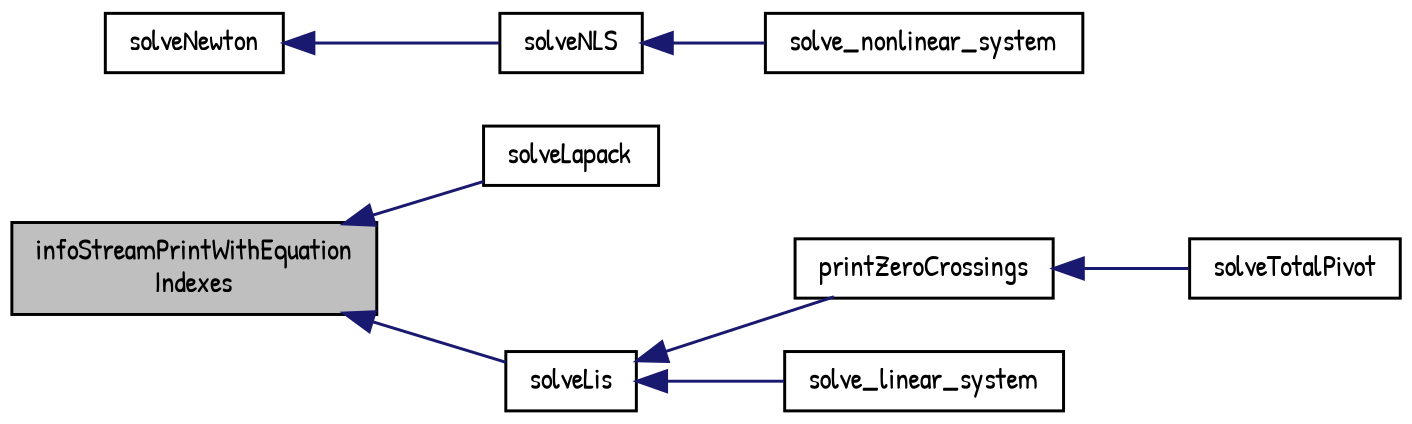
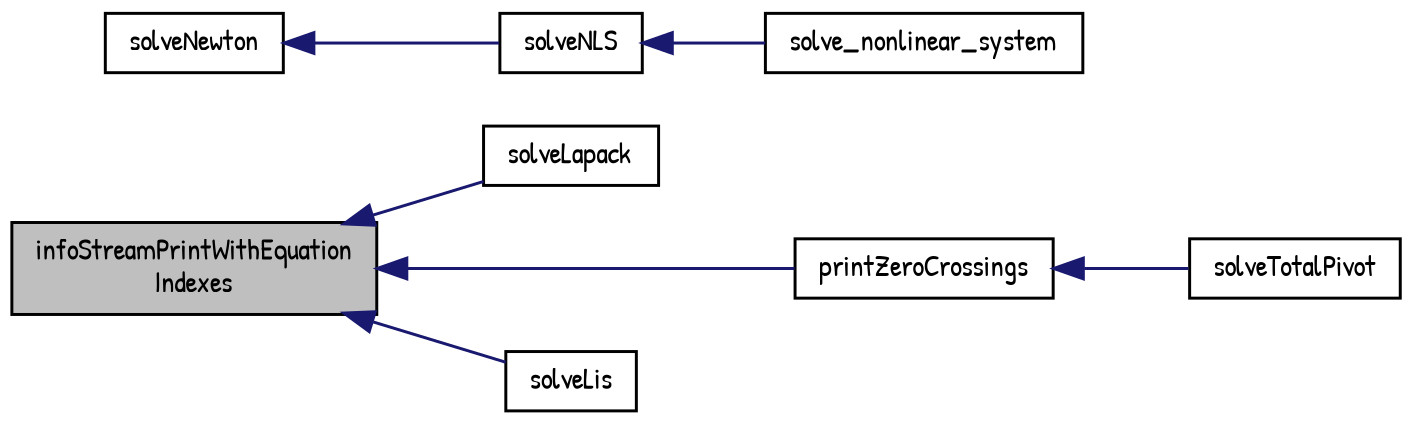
(750, 324) -> (601, 268)
(924, 381) -> none
